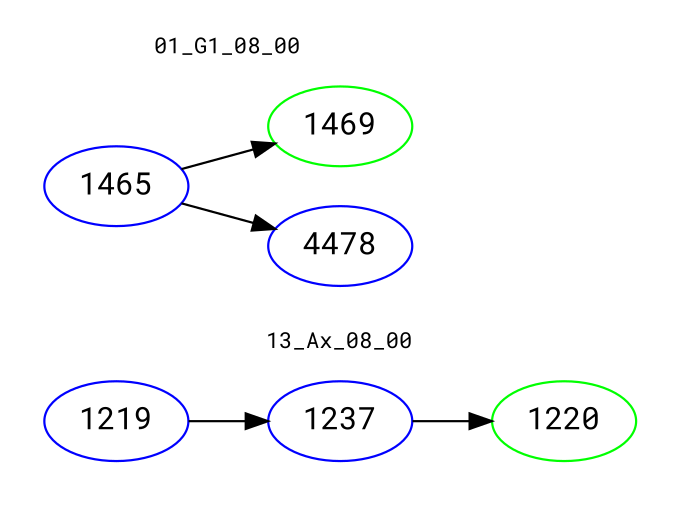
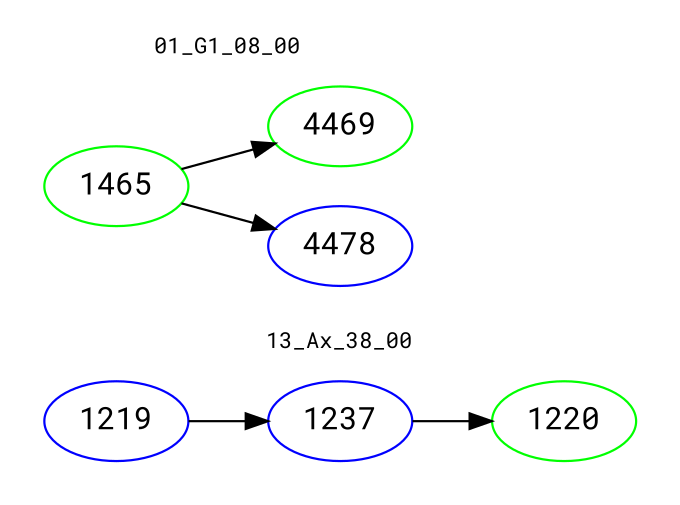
(340, 126) -> (340, 126)
(116, 186) -> (116, 186)
(340, 342) -> (340, 342)
